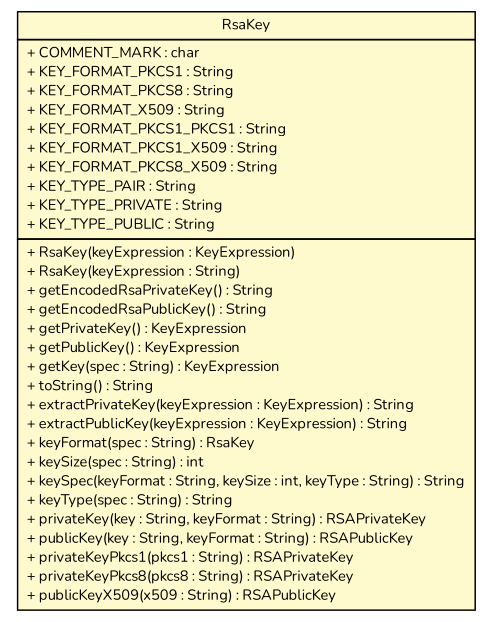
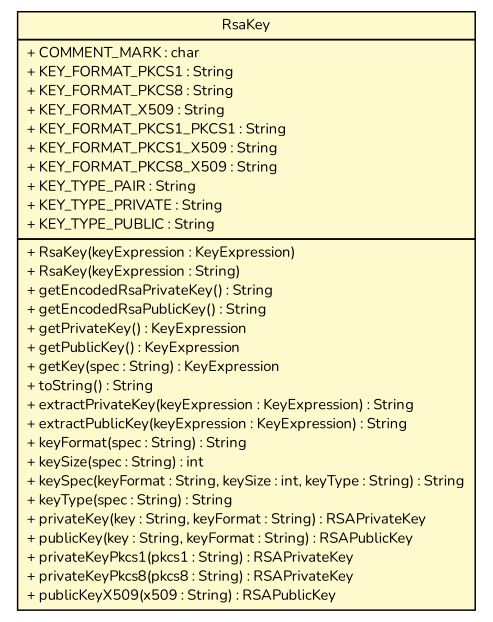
(141, 443) -> (137, 443)
